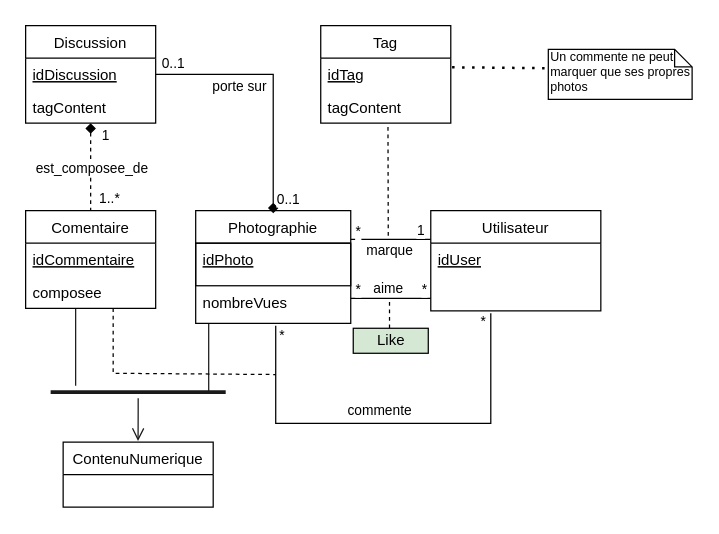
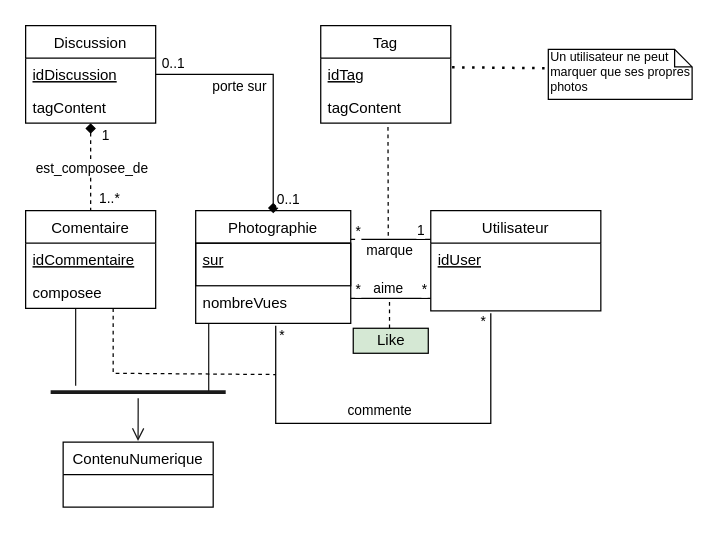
(621, 73) -> (621, 73)
(230, 260) -> (215, 260)
